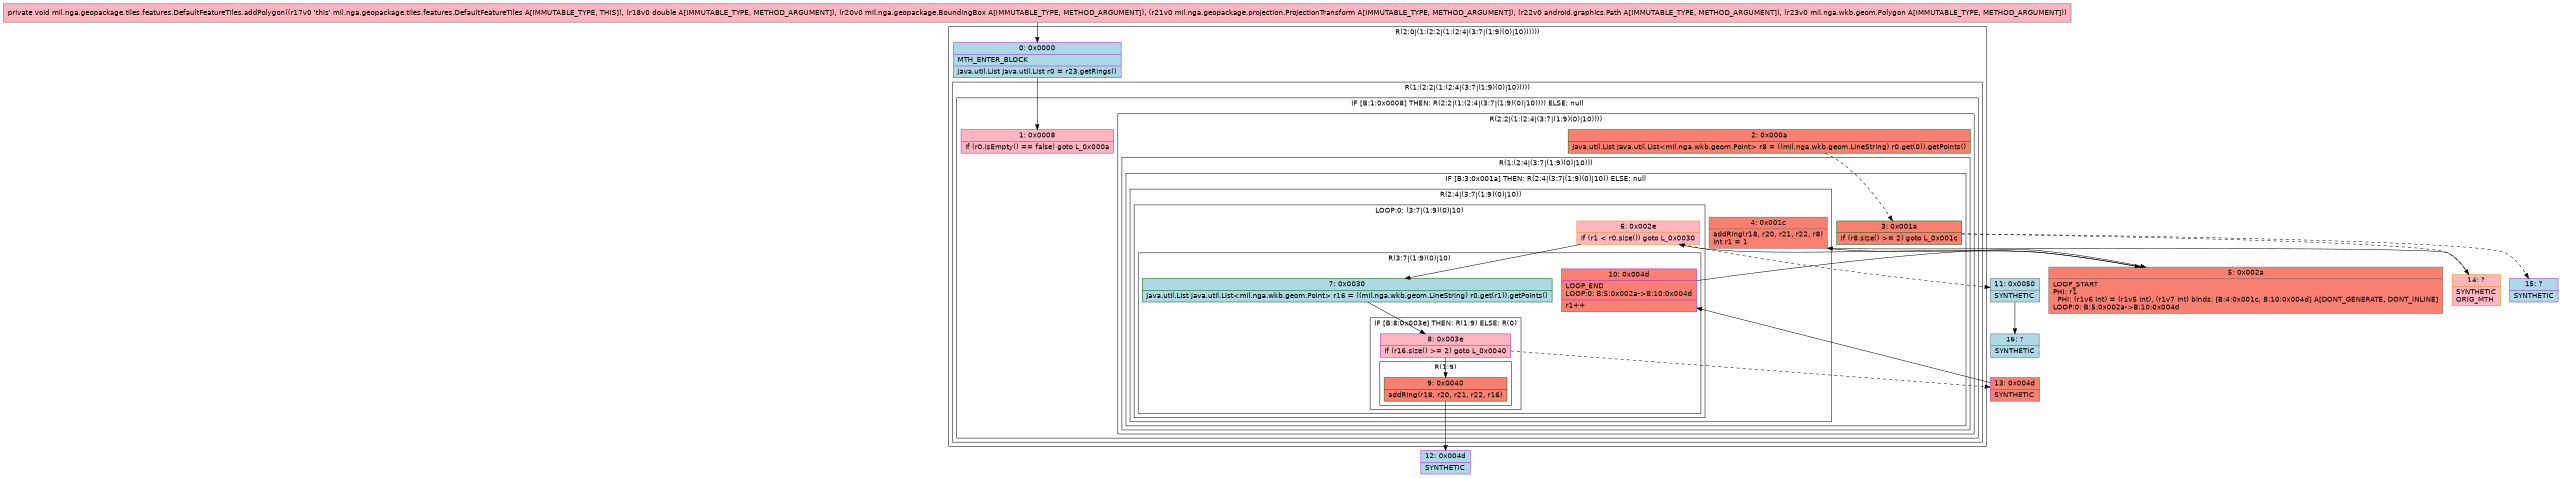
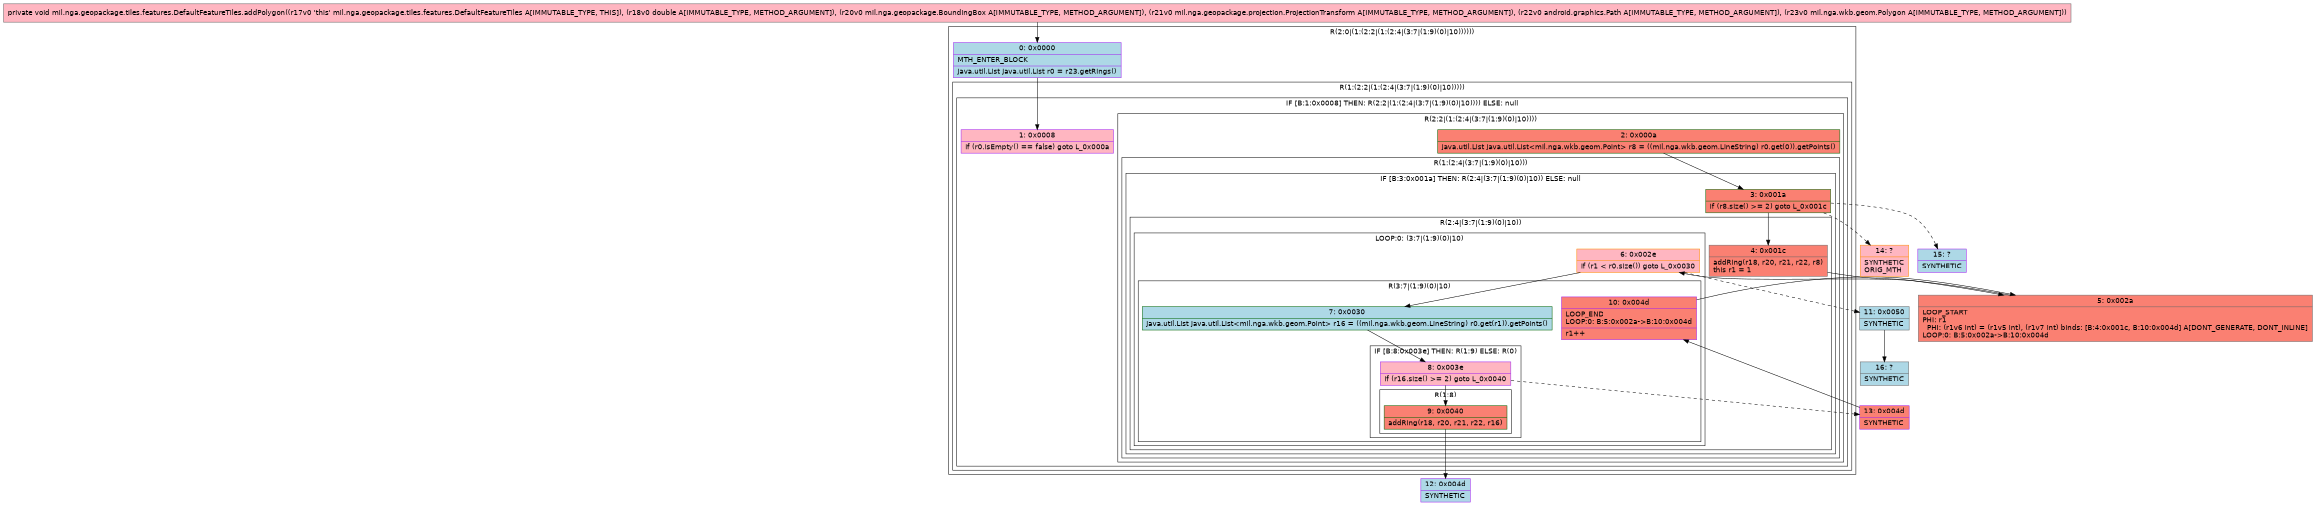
(1861, 181) -> (1701, 170)
(1731, 242) -> (1733, 270)
(2156, 249) -> (1768, 226)
(1446, 368) -> (1446, 396)
